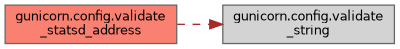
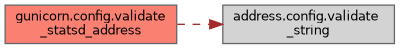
(309, 24) -> (309, 24)
